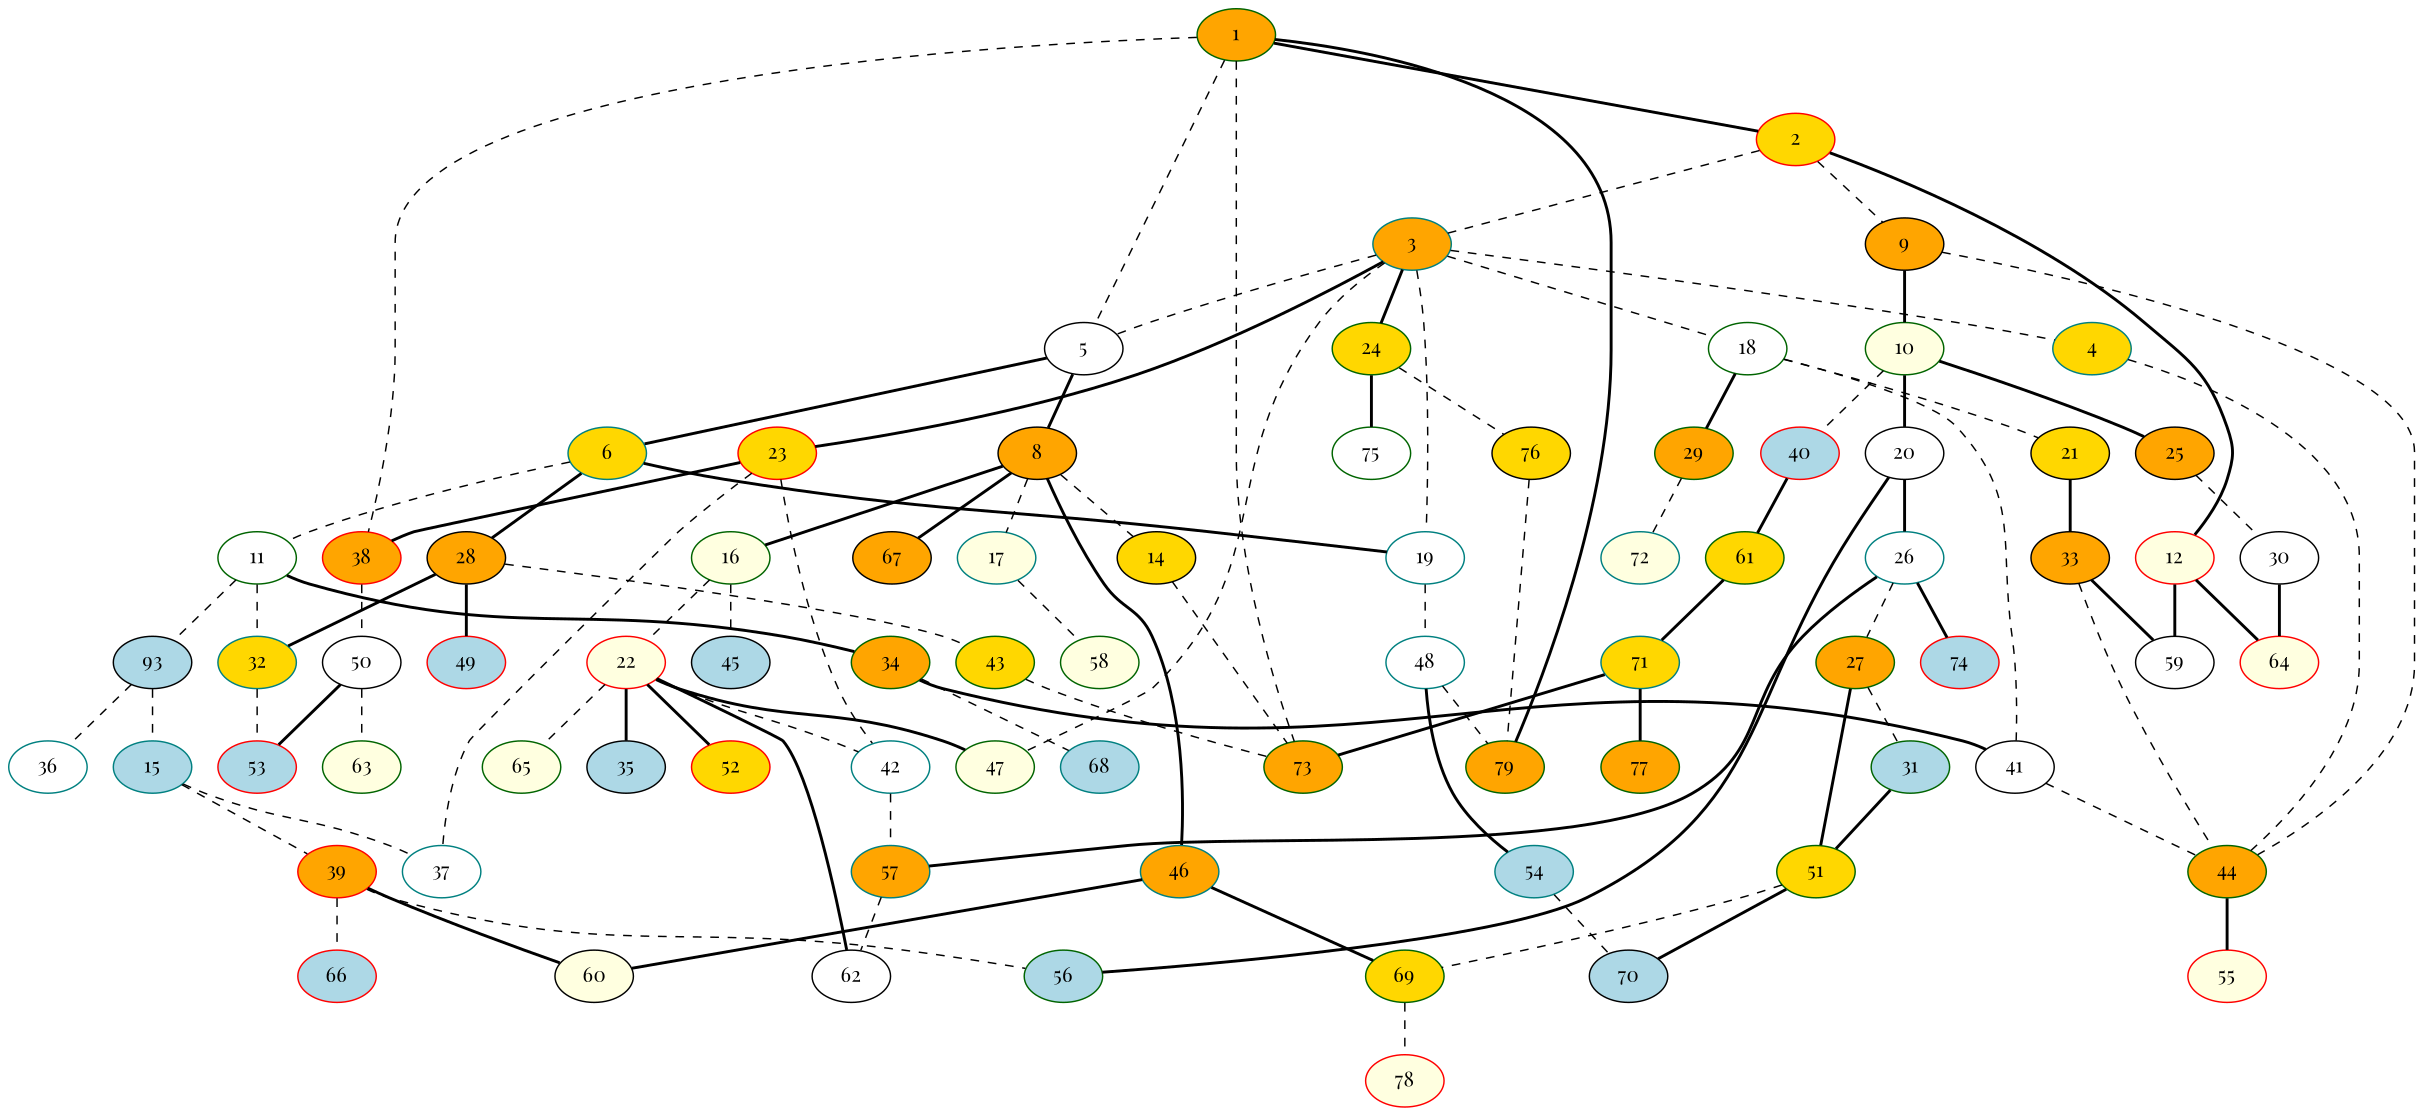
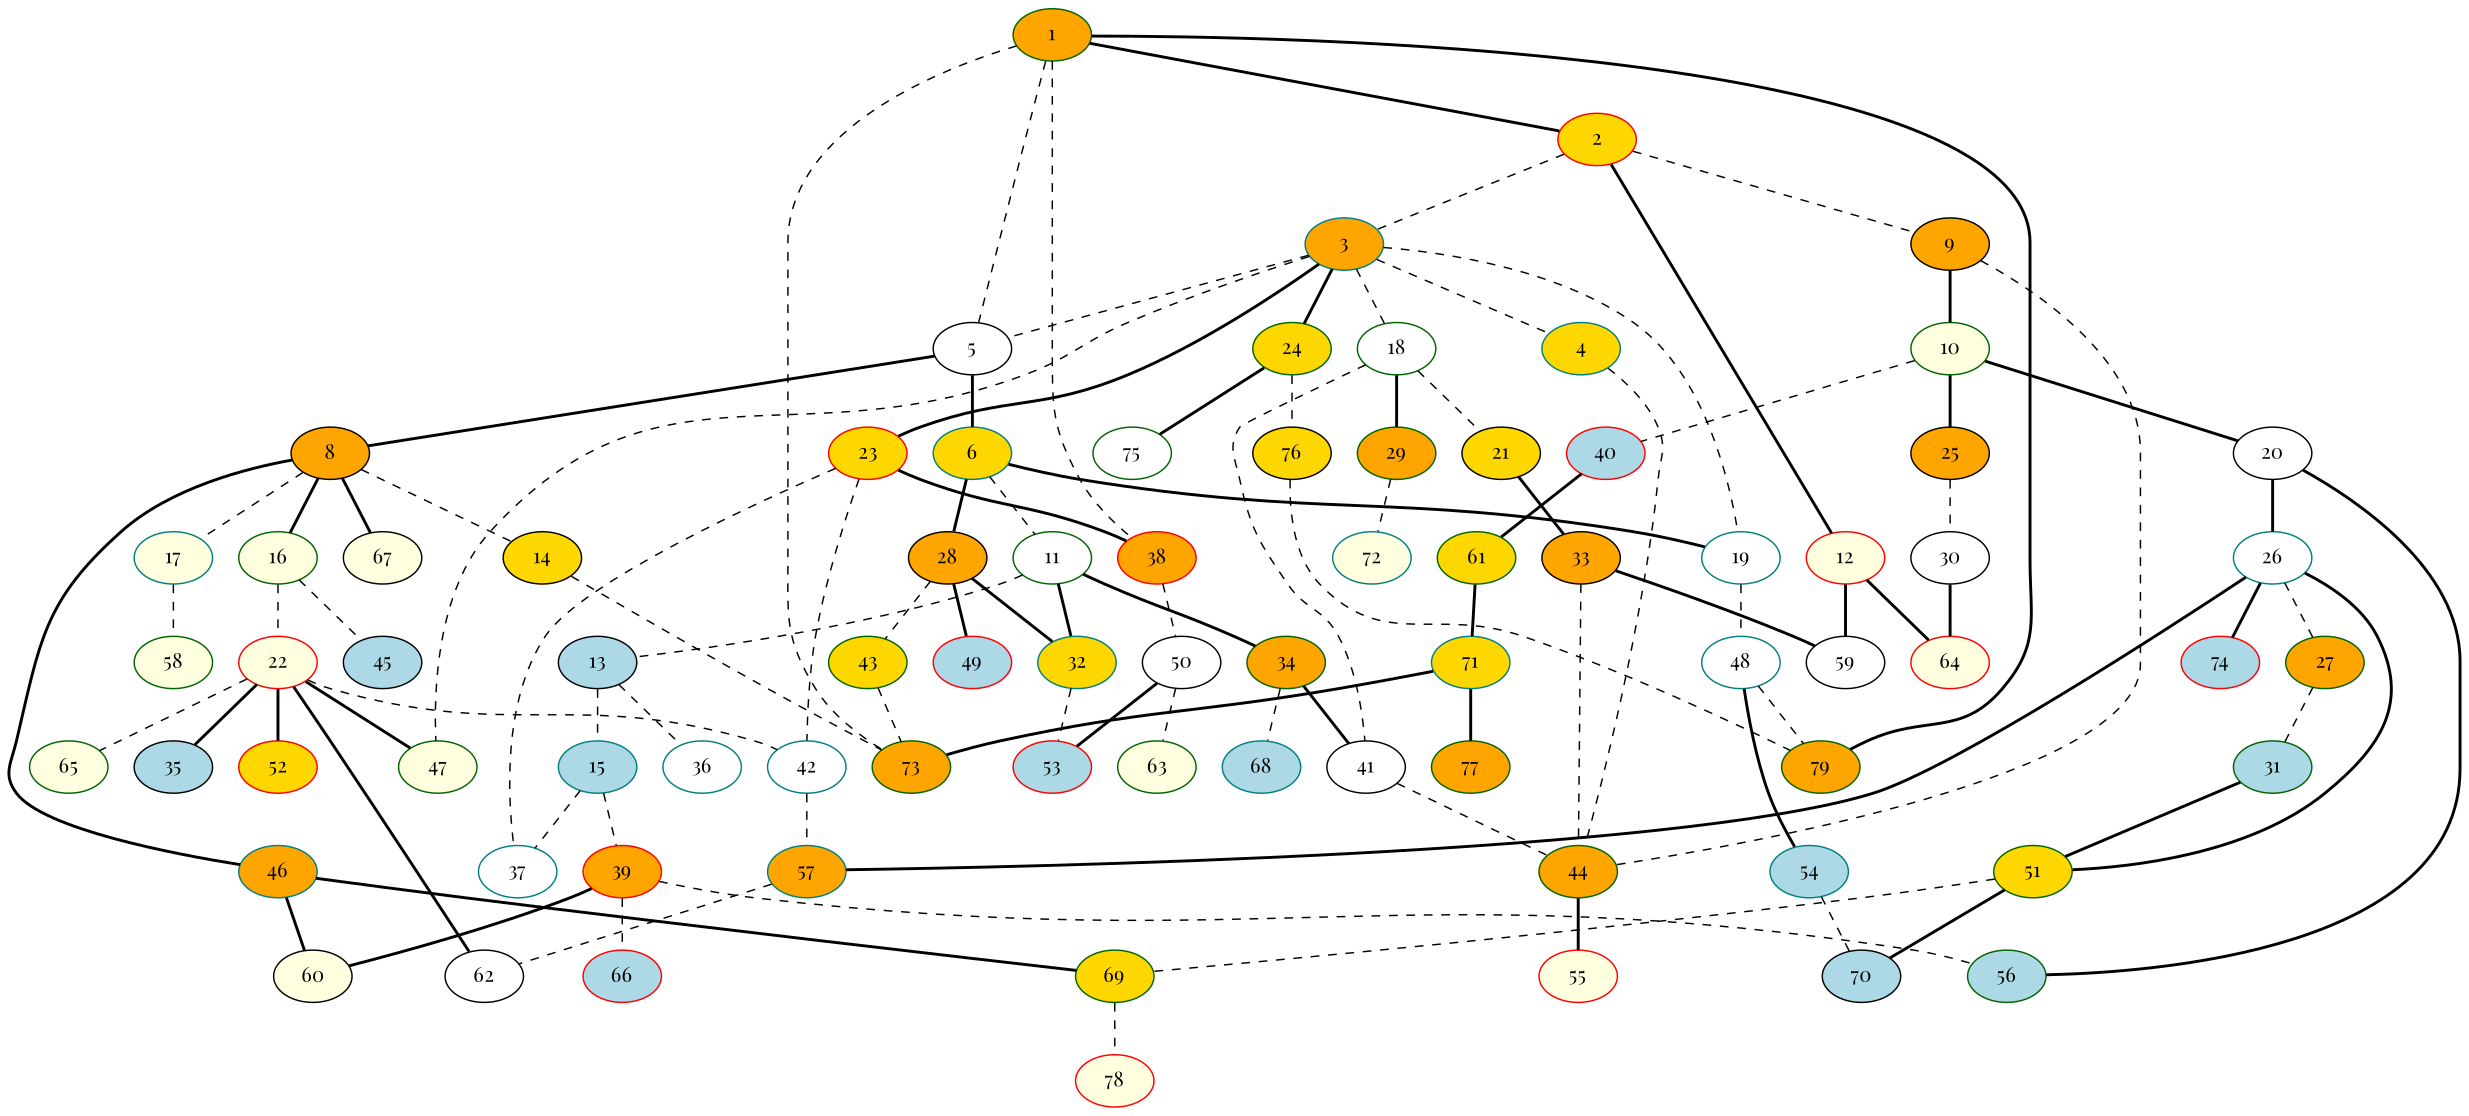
(892, 558) -> (383, 558)
(257, 610) -> (1065, 610)
(153, 662) -> (598, 662)
(1836, 767) -> (2330, 789)
